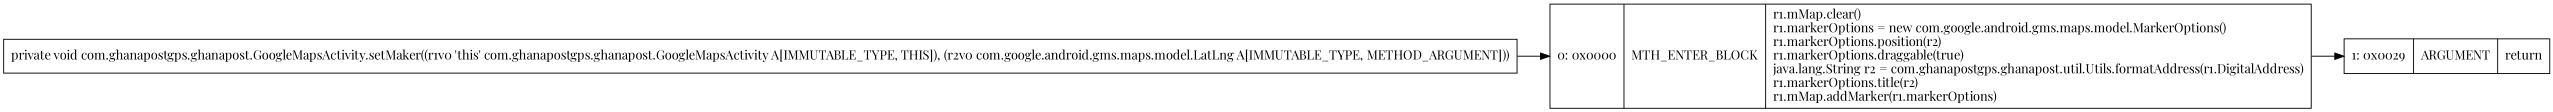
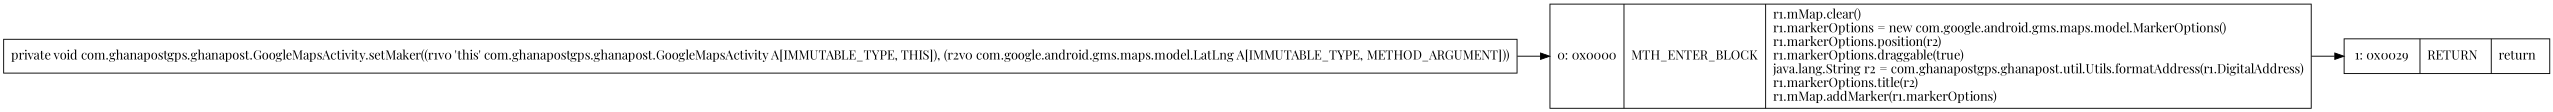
(2456, 56) -> (2452, 56)
